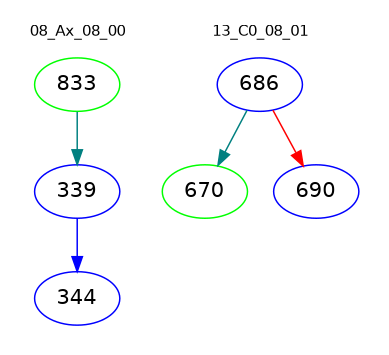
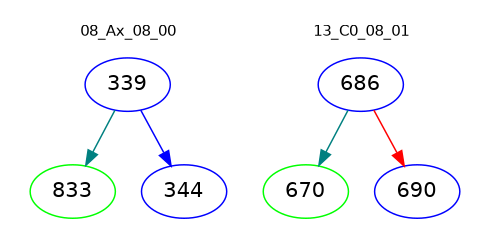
(77, 131) -> (104, 131)
